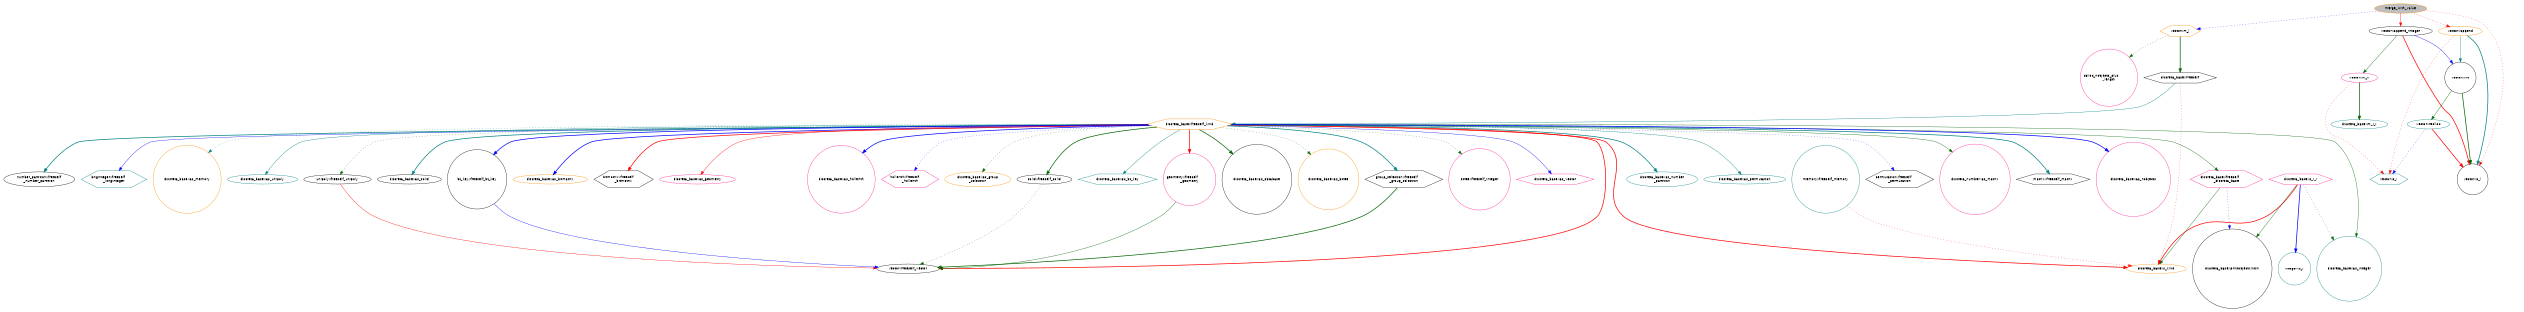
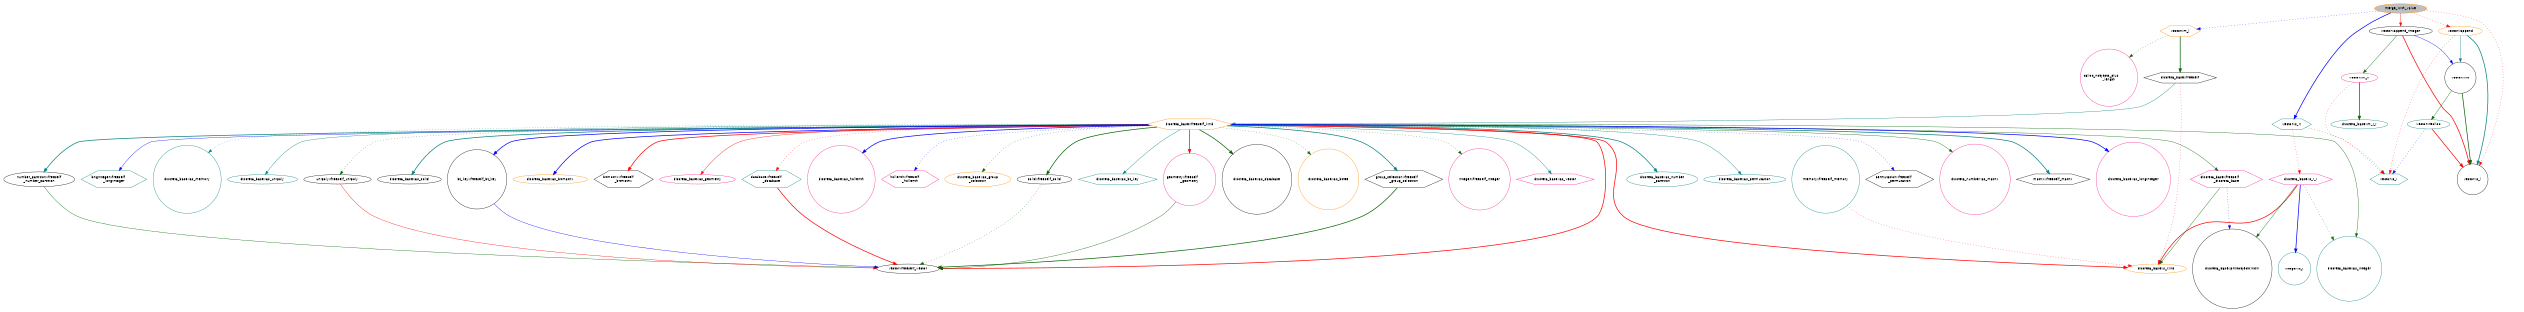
none -> (2292, 124)
(1395, 131) -> (1395, 131)
(187, 179) -> (187, 179)
none -> (772, 179)
(1480, 179) -> (1480, 179)
(2133, 179) -> (2133, 179)
none -> (452, 253)
